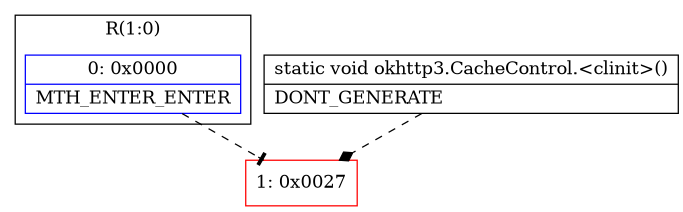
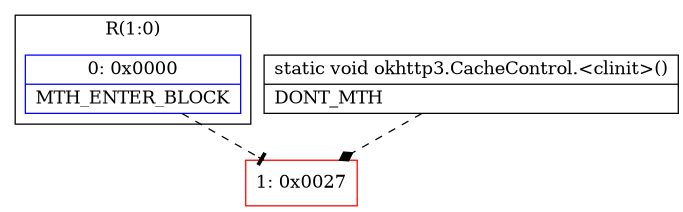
(133, 98) -> (133, 98)
(359, 98) -> (329, 98)
